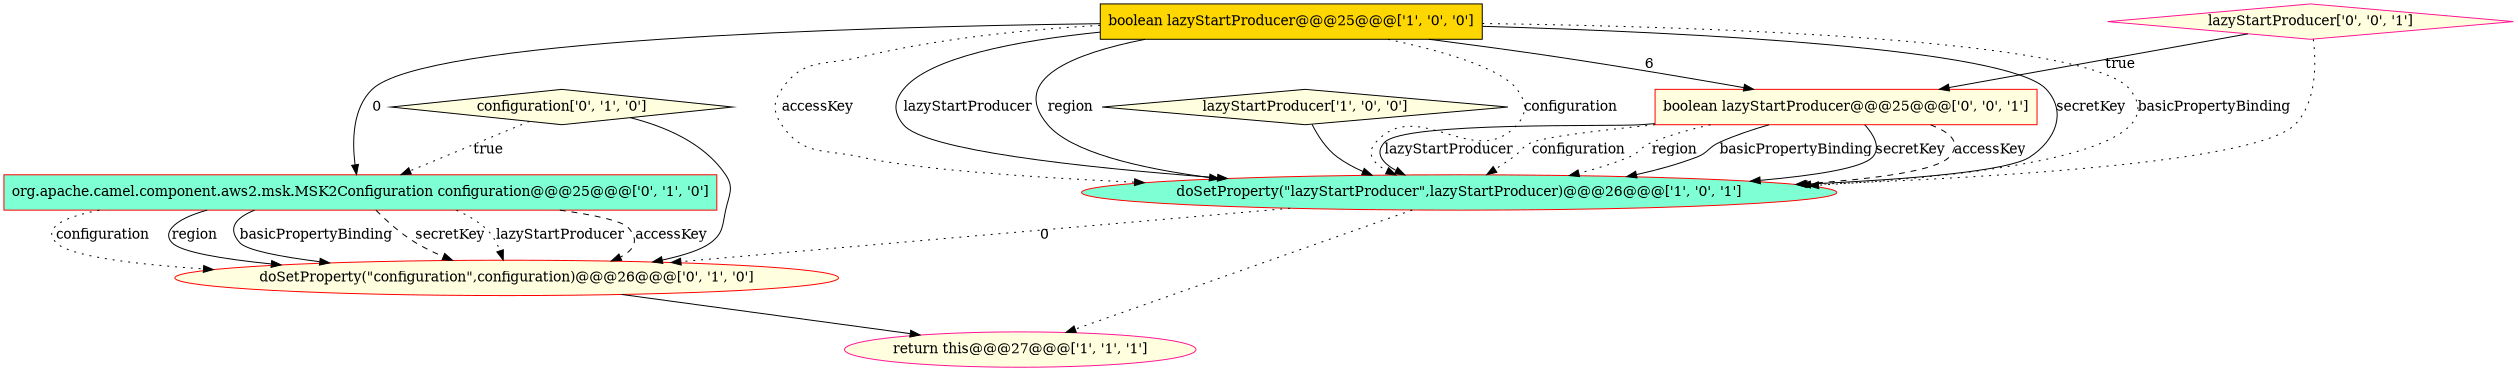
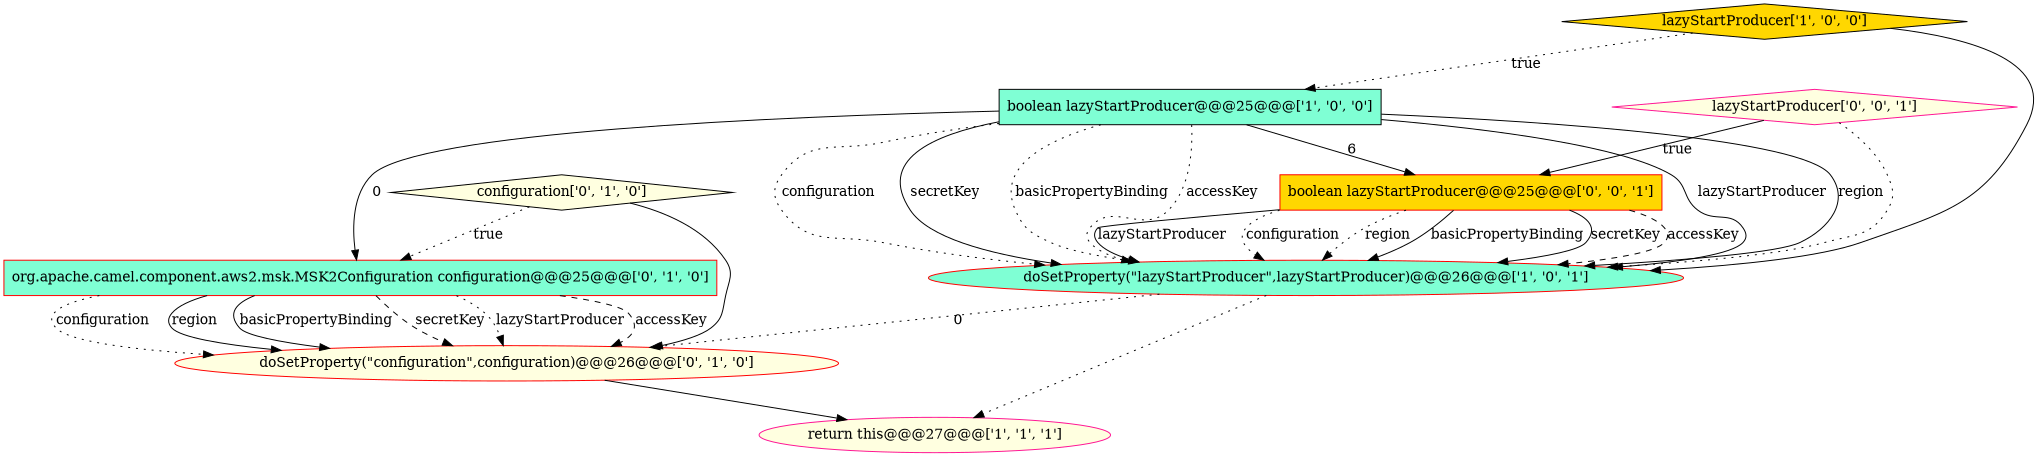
(1291, 22) -> (1190, 107)
none -> (1504, 60)
(1305, 107) -> (1765, 22)
(1846, 107) -> (1471, 192)
